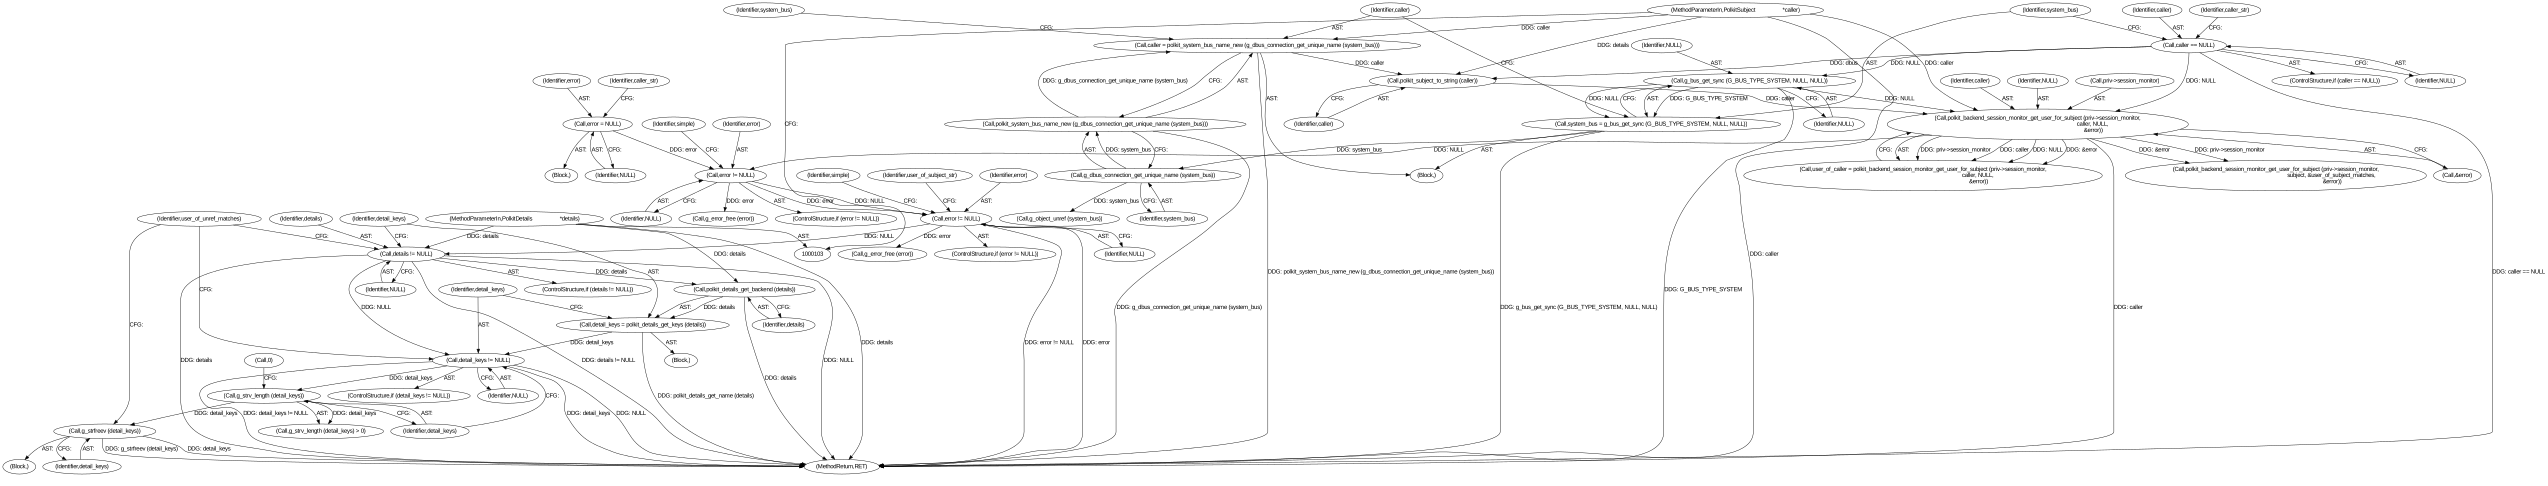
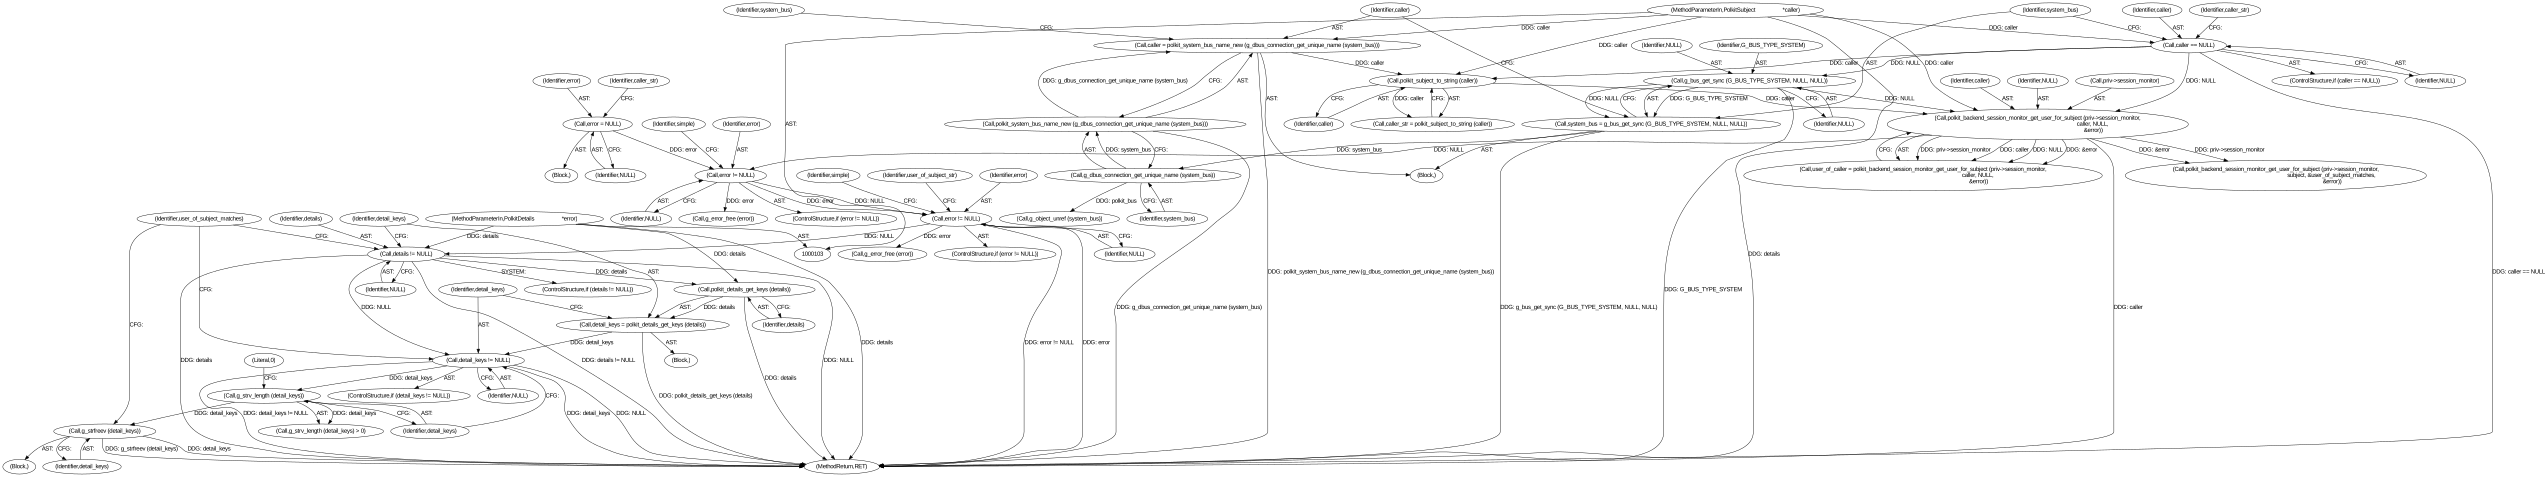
none -> (1974, 29)
(1613, 46) -> (1613, 46)
none -> (1761, 46)
(1844, 63) -> (1844, 63)
(792, 124) -> (792, 124)
none -> (1433, 124)
(2457, 176) -> none
(1116, 201) -> (1116, 201)
(199, 219) -> (199, 219)
(515, 219) -> (515, 219)
(1764, 254) -> (1764, 254)
(514, 272) -> (514, 272)
(745, 290) -> (745, 290)
(264, 361) -> (264, 361)
(706, 396) -> (706, 396)
